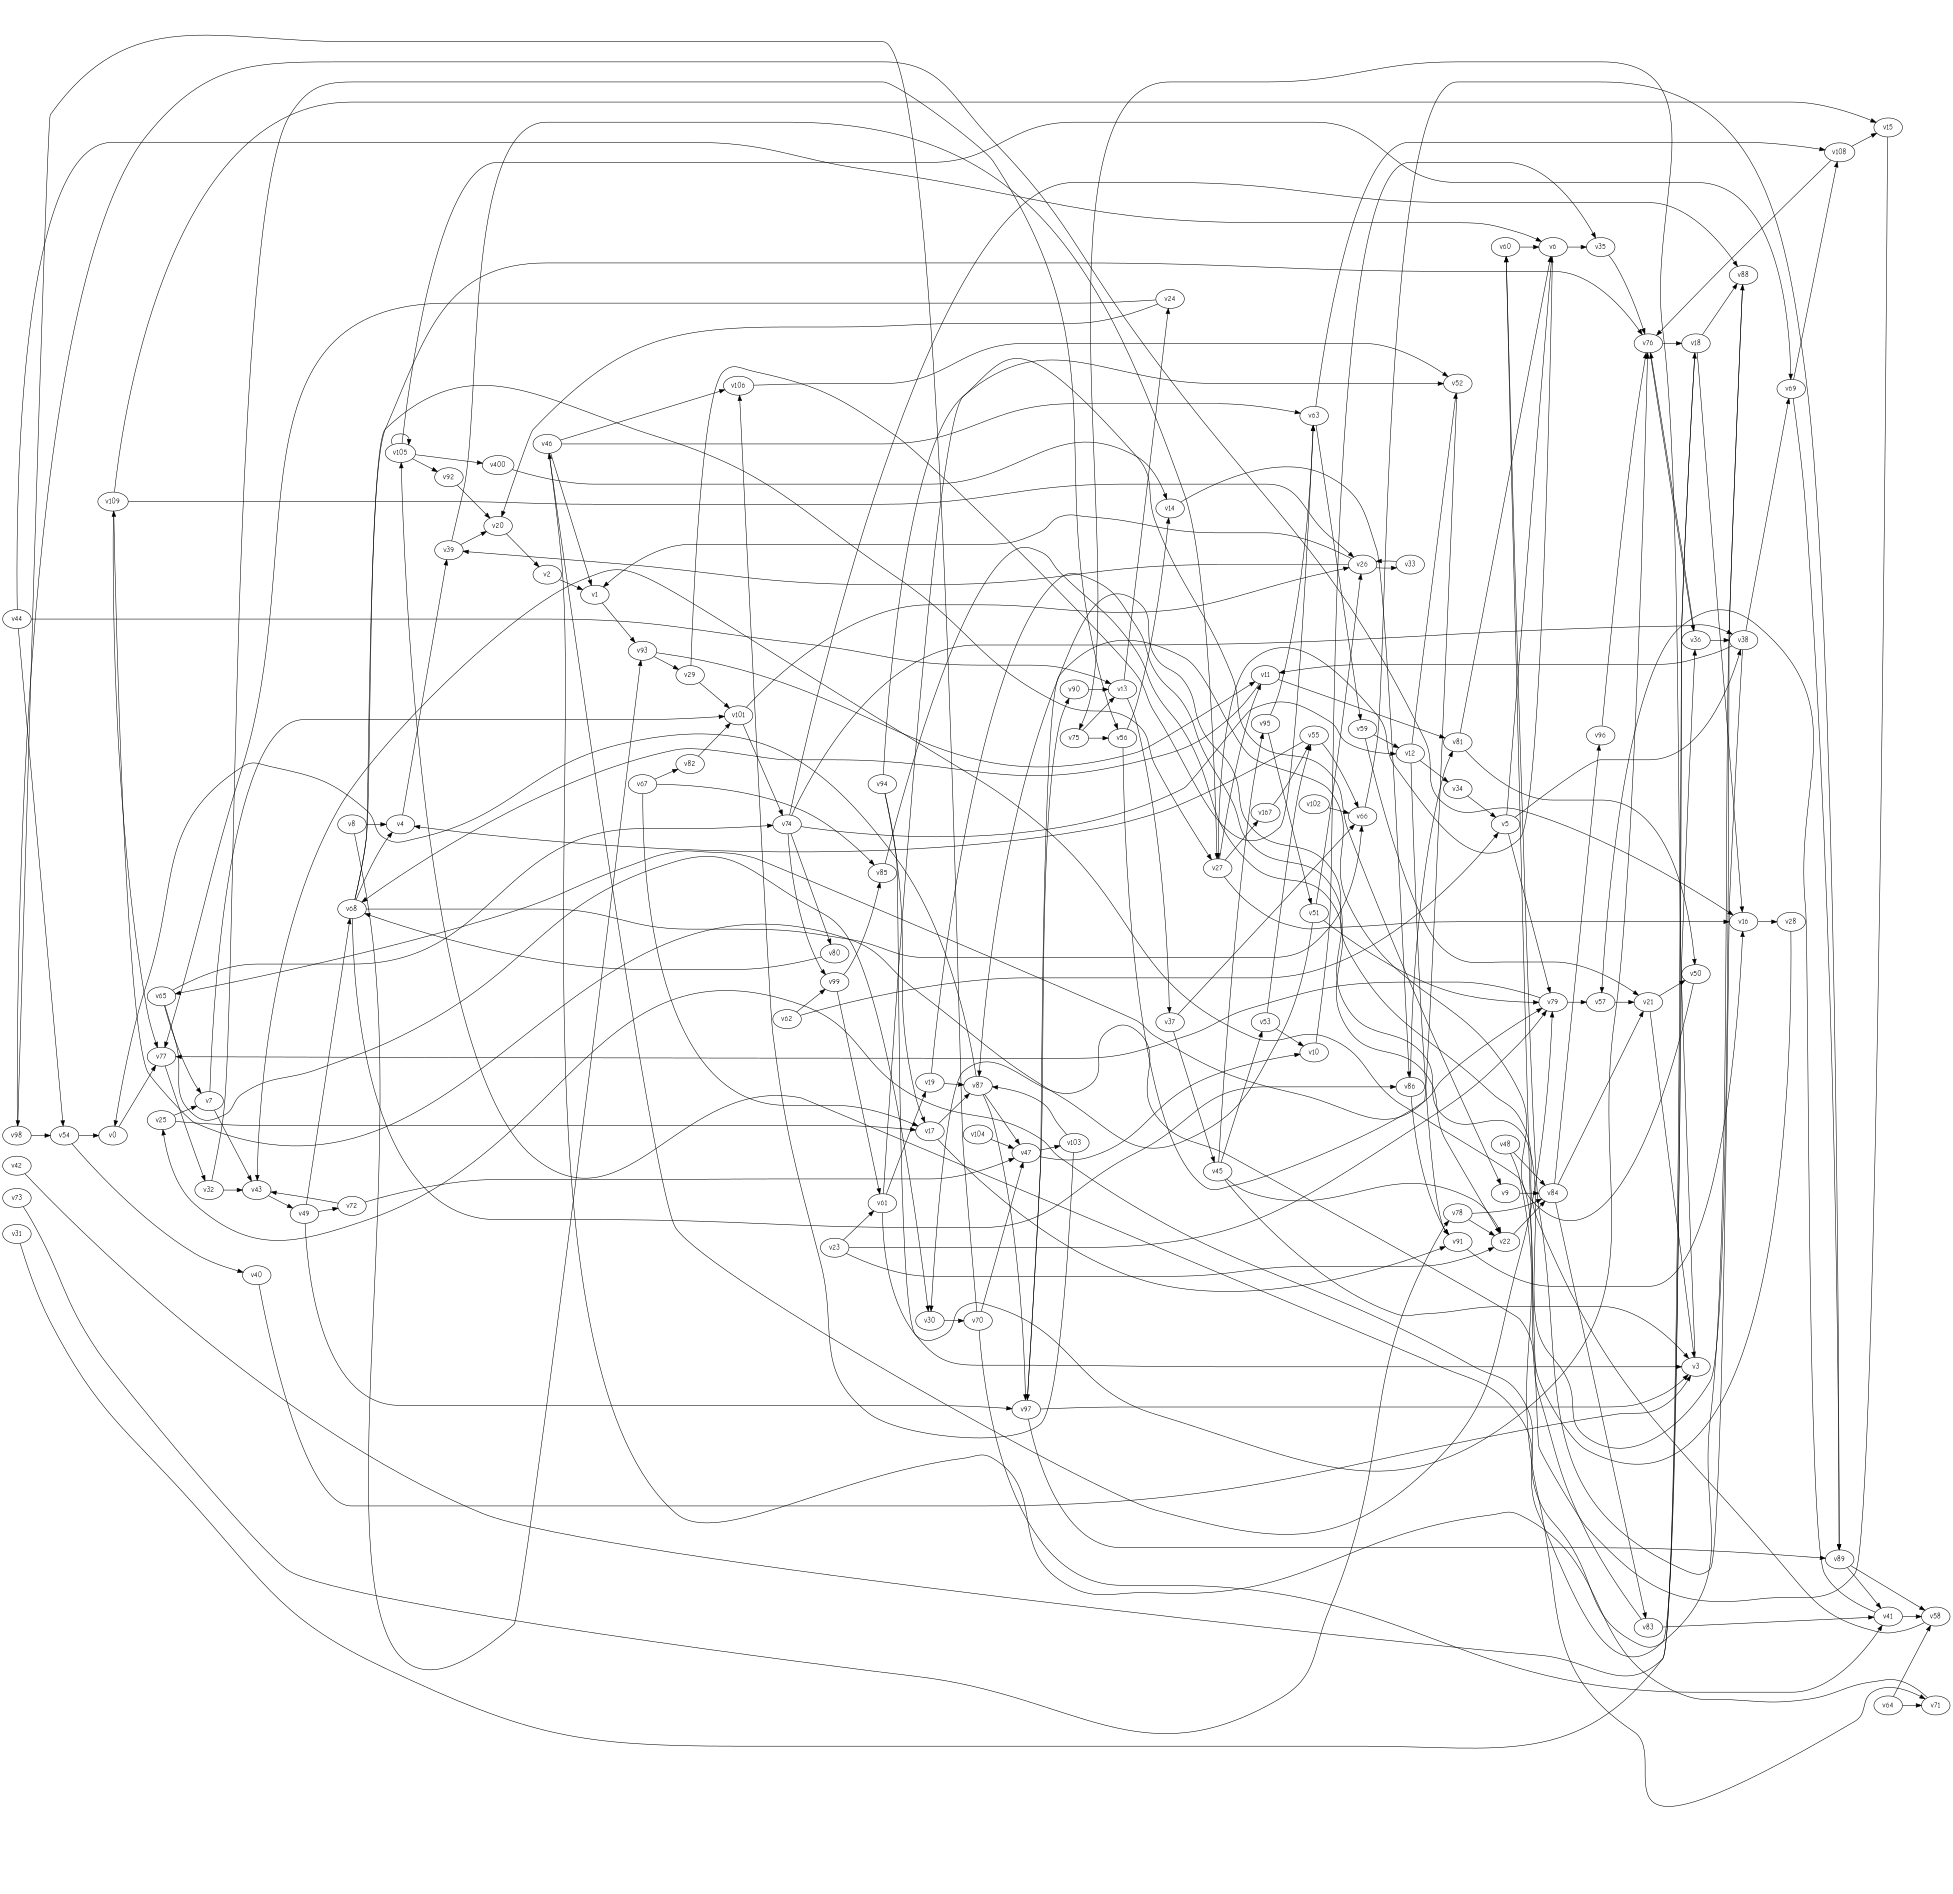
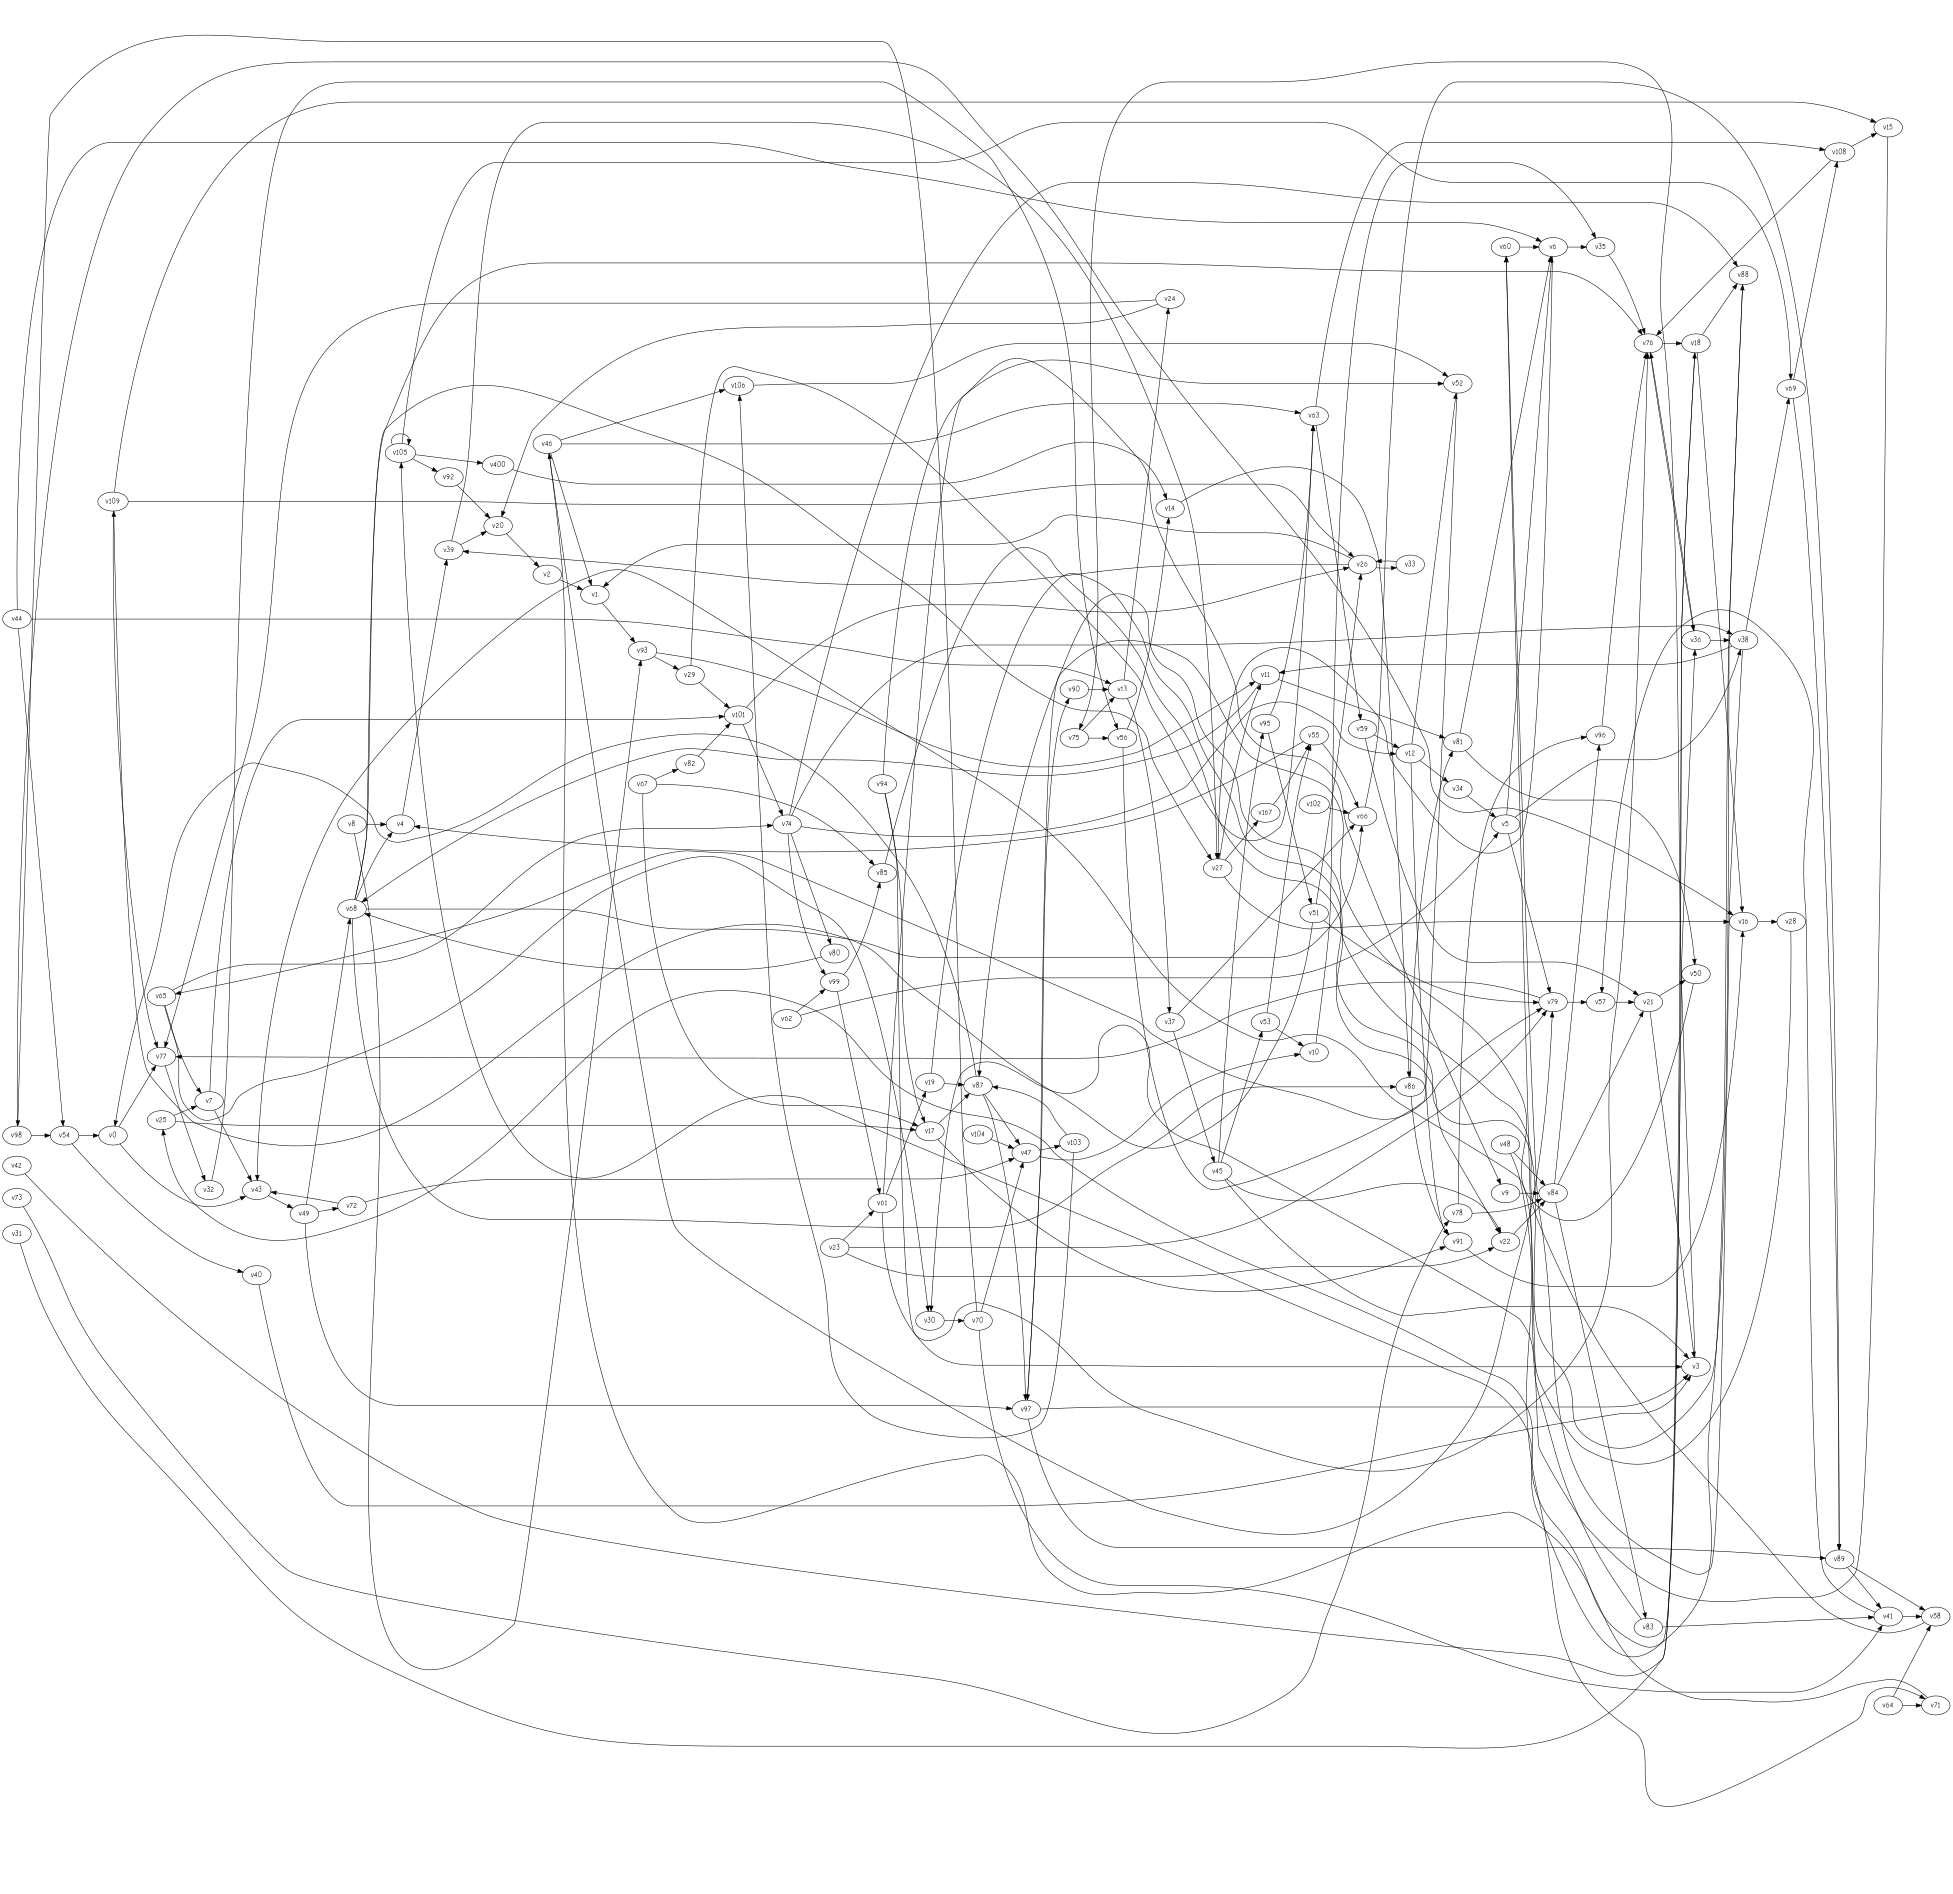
(230, 1190) -> (173, 1193)
(1479, 1226) -> (1468, 945)
